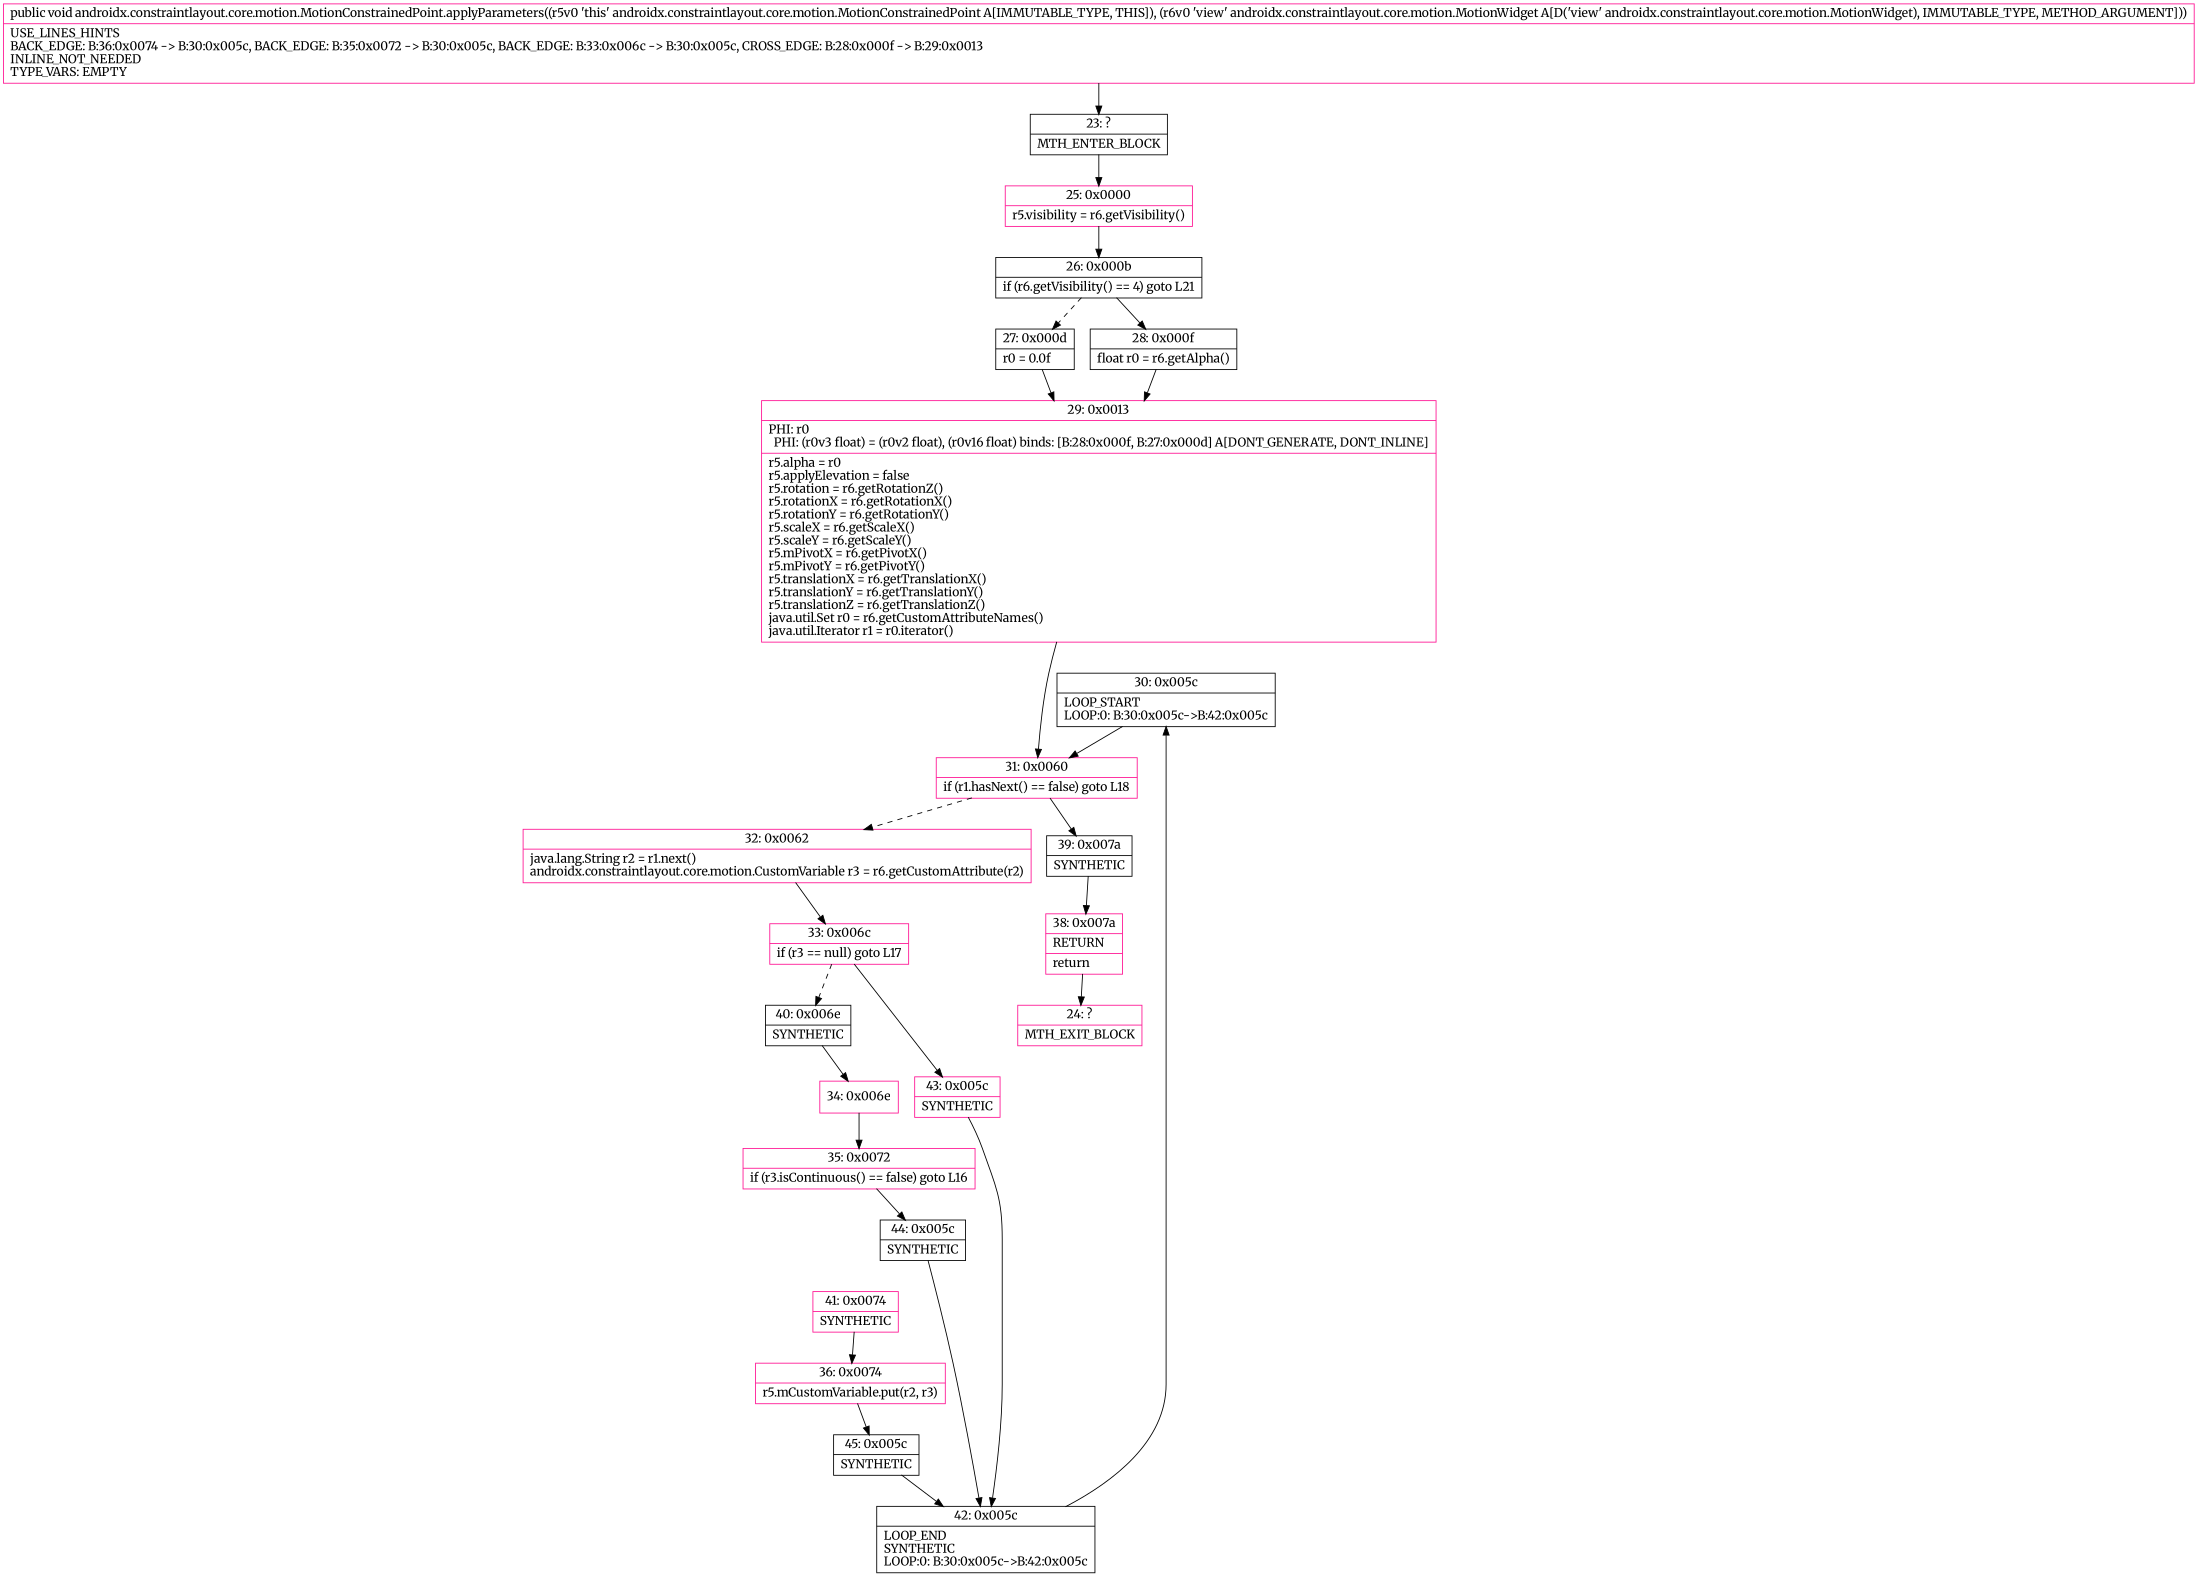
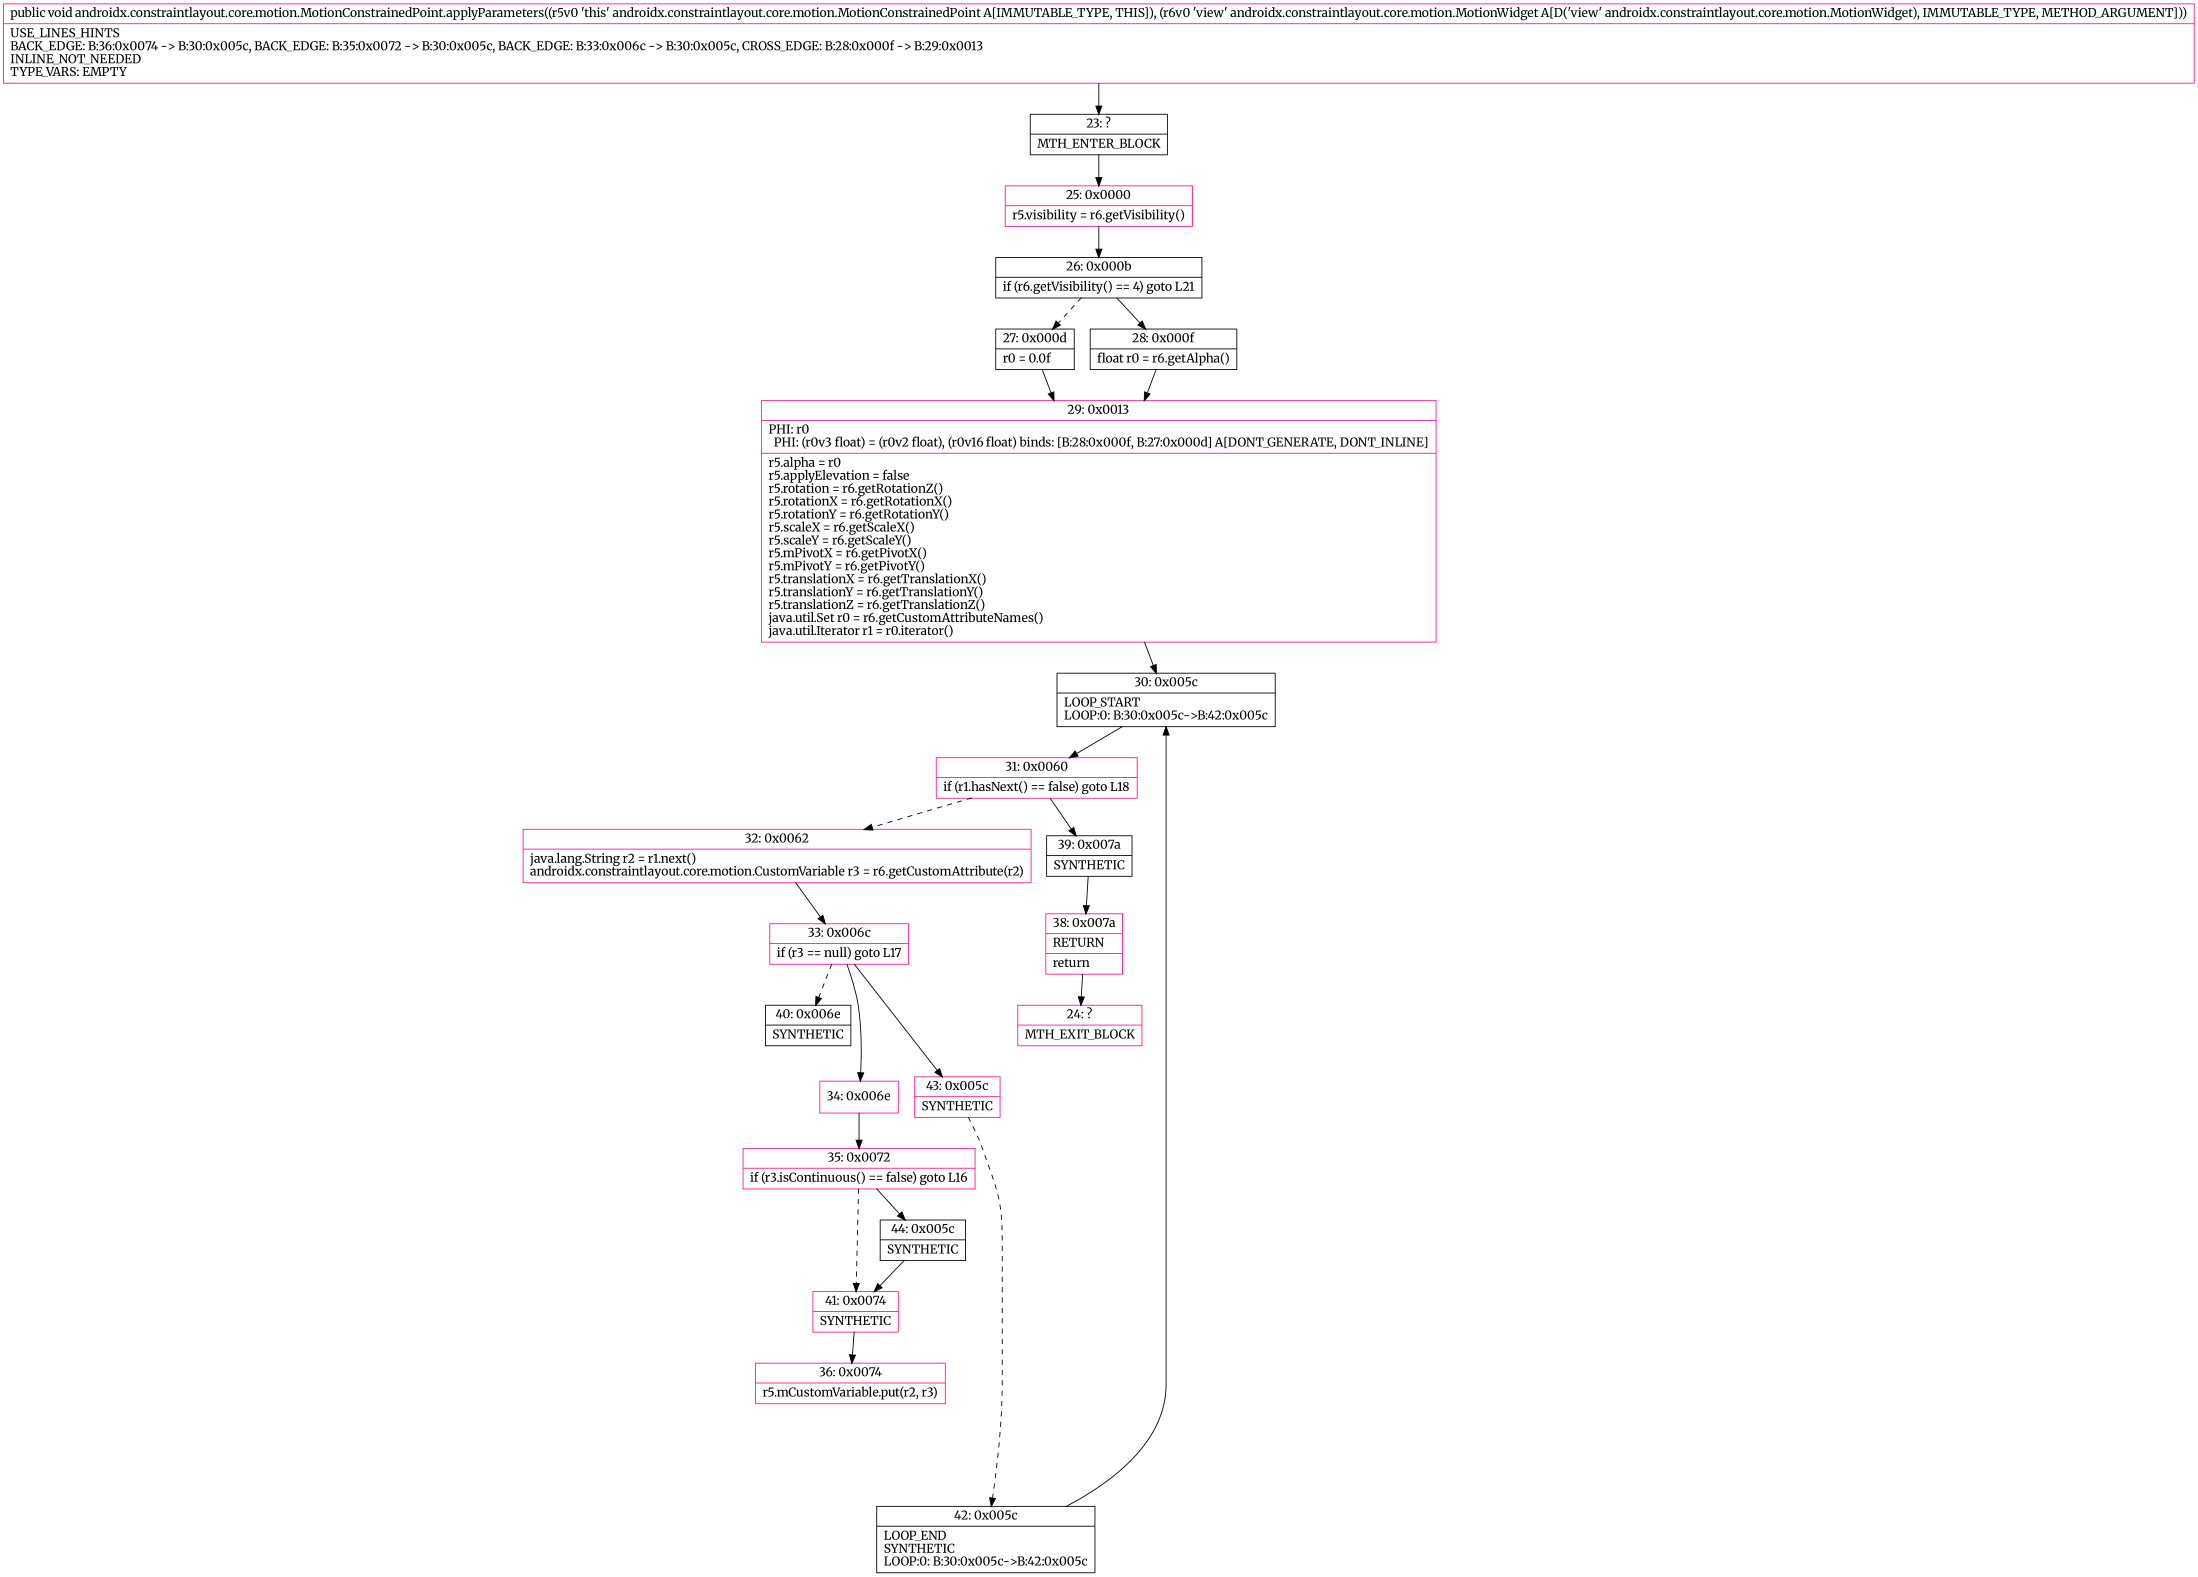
(1045, 695) -> (1149, 654)
(833, 1060) -> (860, 1018)
none -> (857, 1236)
(1002, 1305) -> (1002, 1305)
(956, 1379) -> (892, 1273)
(876, 1455) -> none
